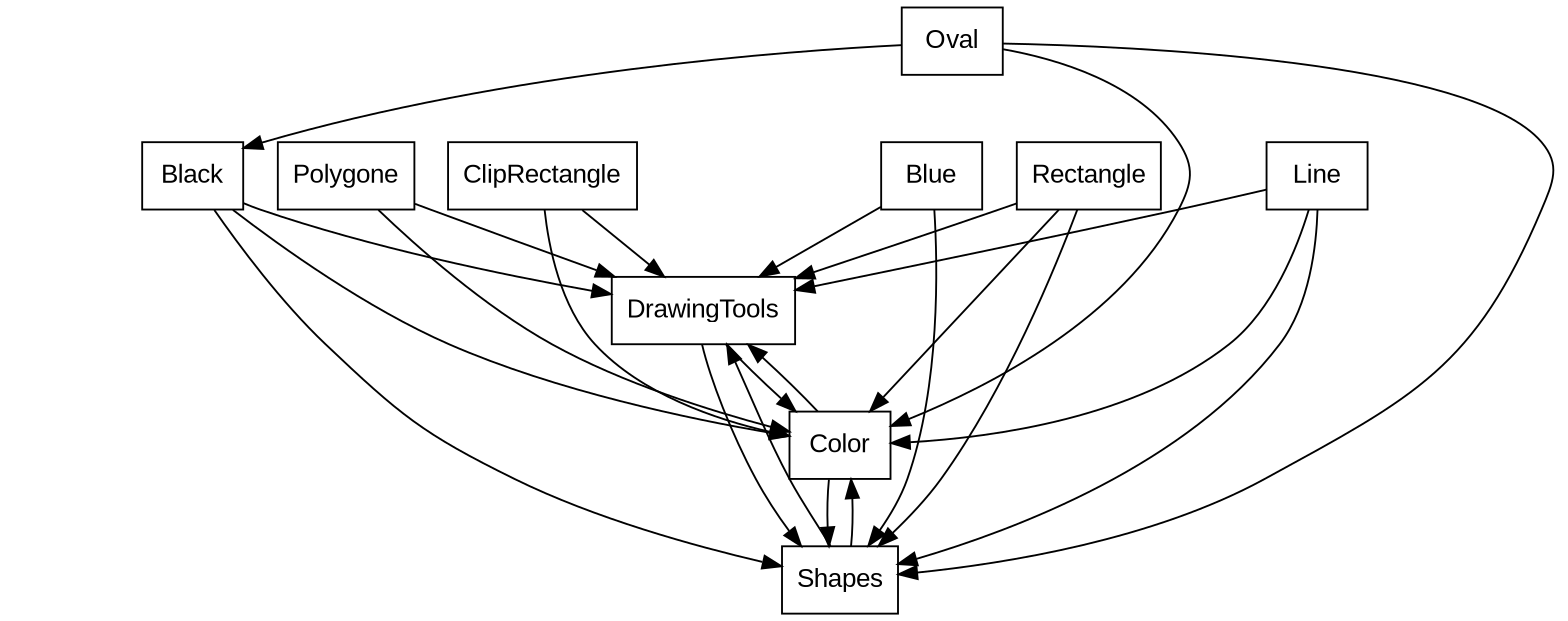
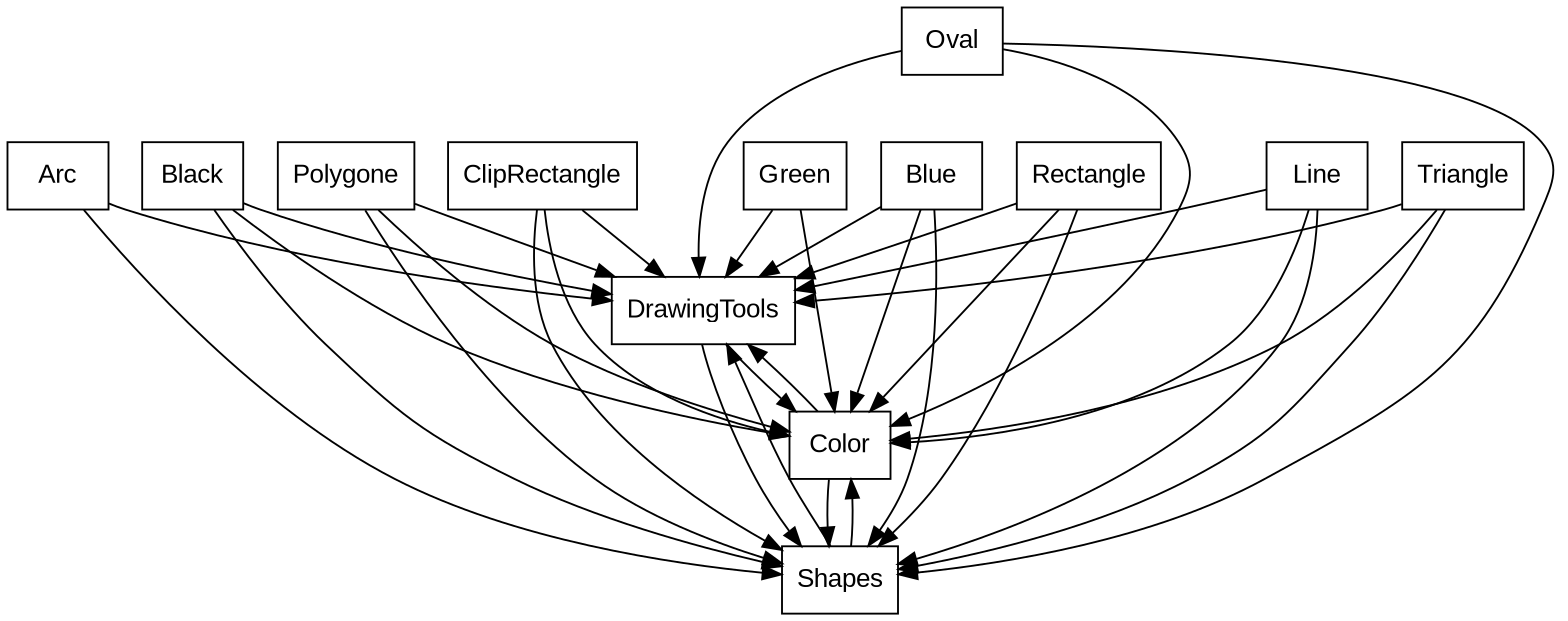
(579, 77) -> (756, 114)
none -> (58, 176)
none -> (795, 176)
none -> (1463, 176)
none -> (887, 306)
none -> (596, 409)
none -> (531, 424)
